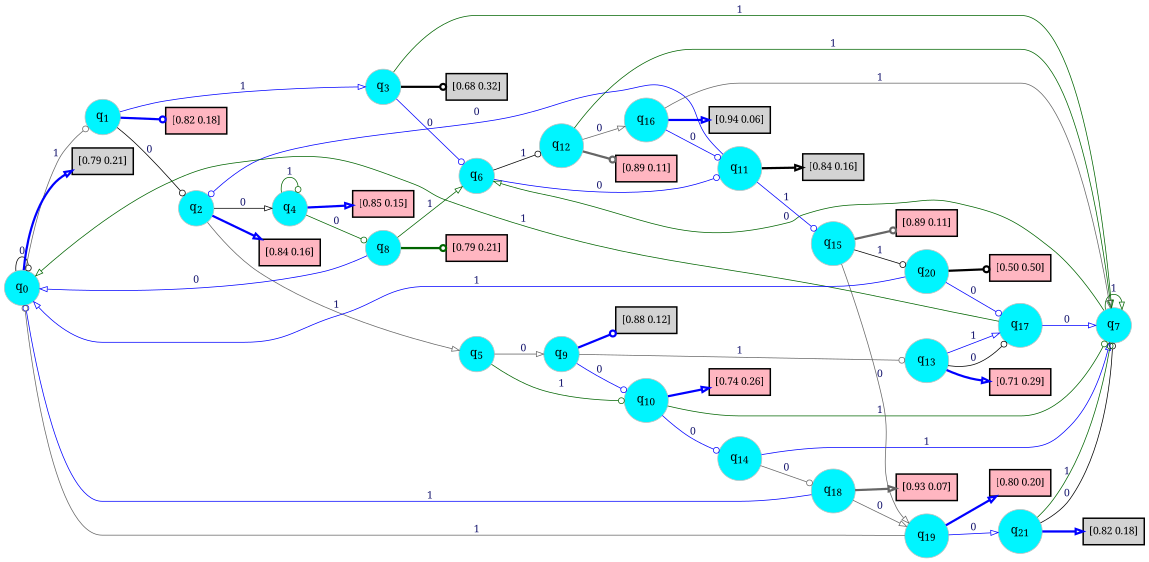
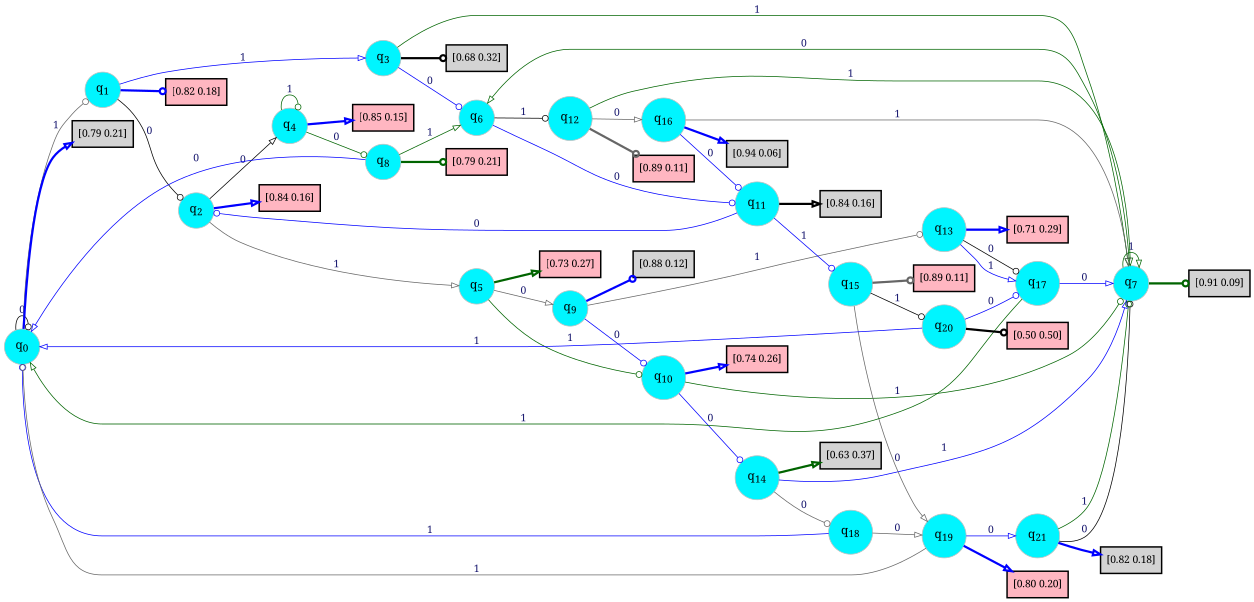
none -> (570, 264)
none -> (1219, 283)
none -> (851, 456)
(927, 487) -> none
